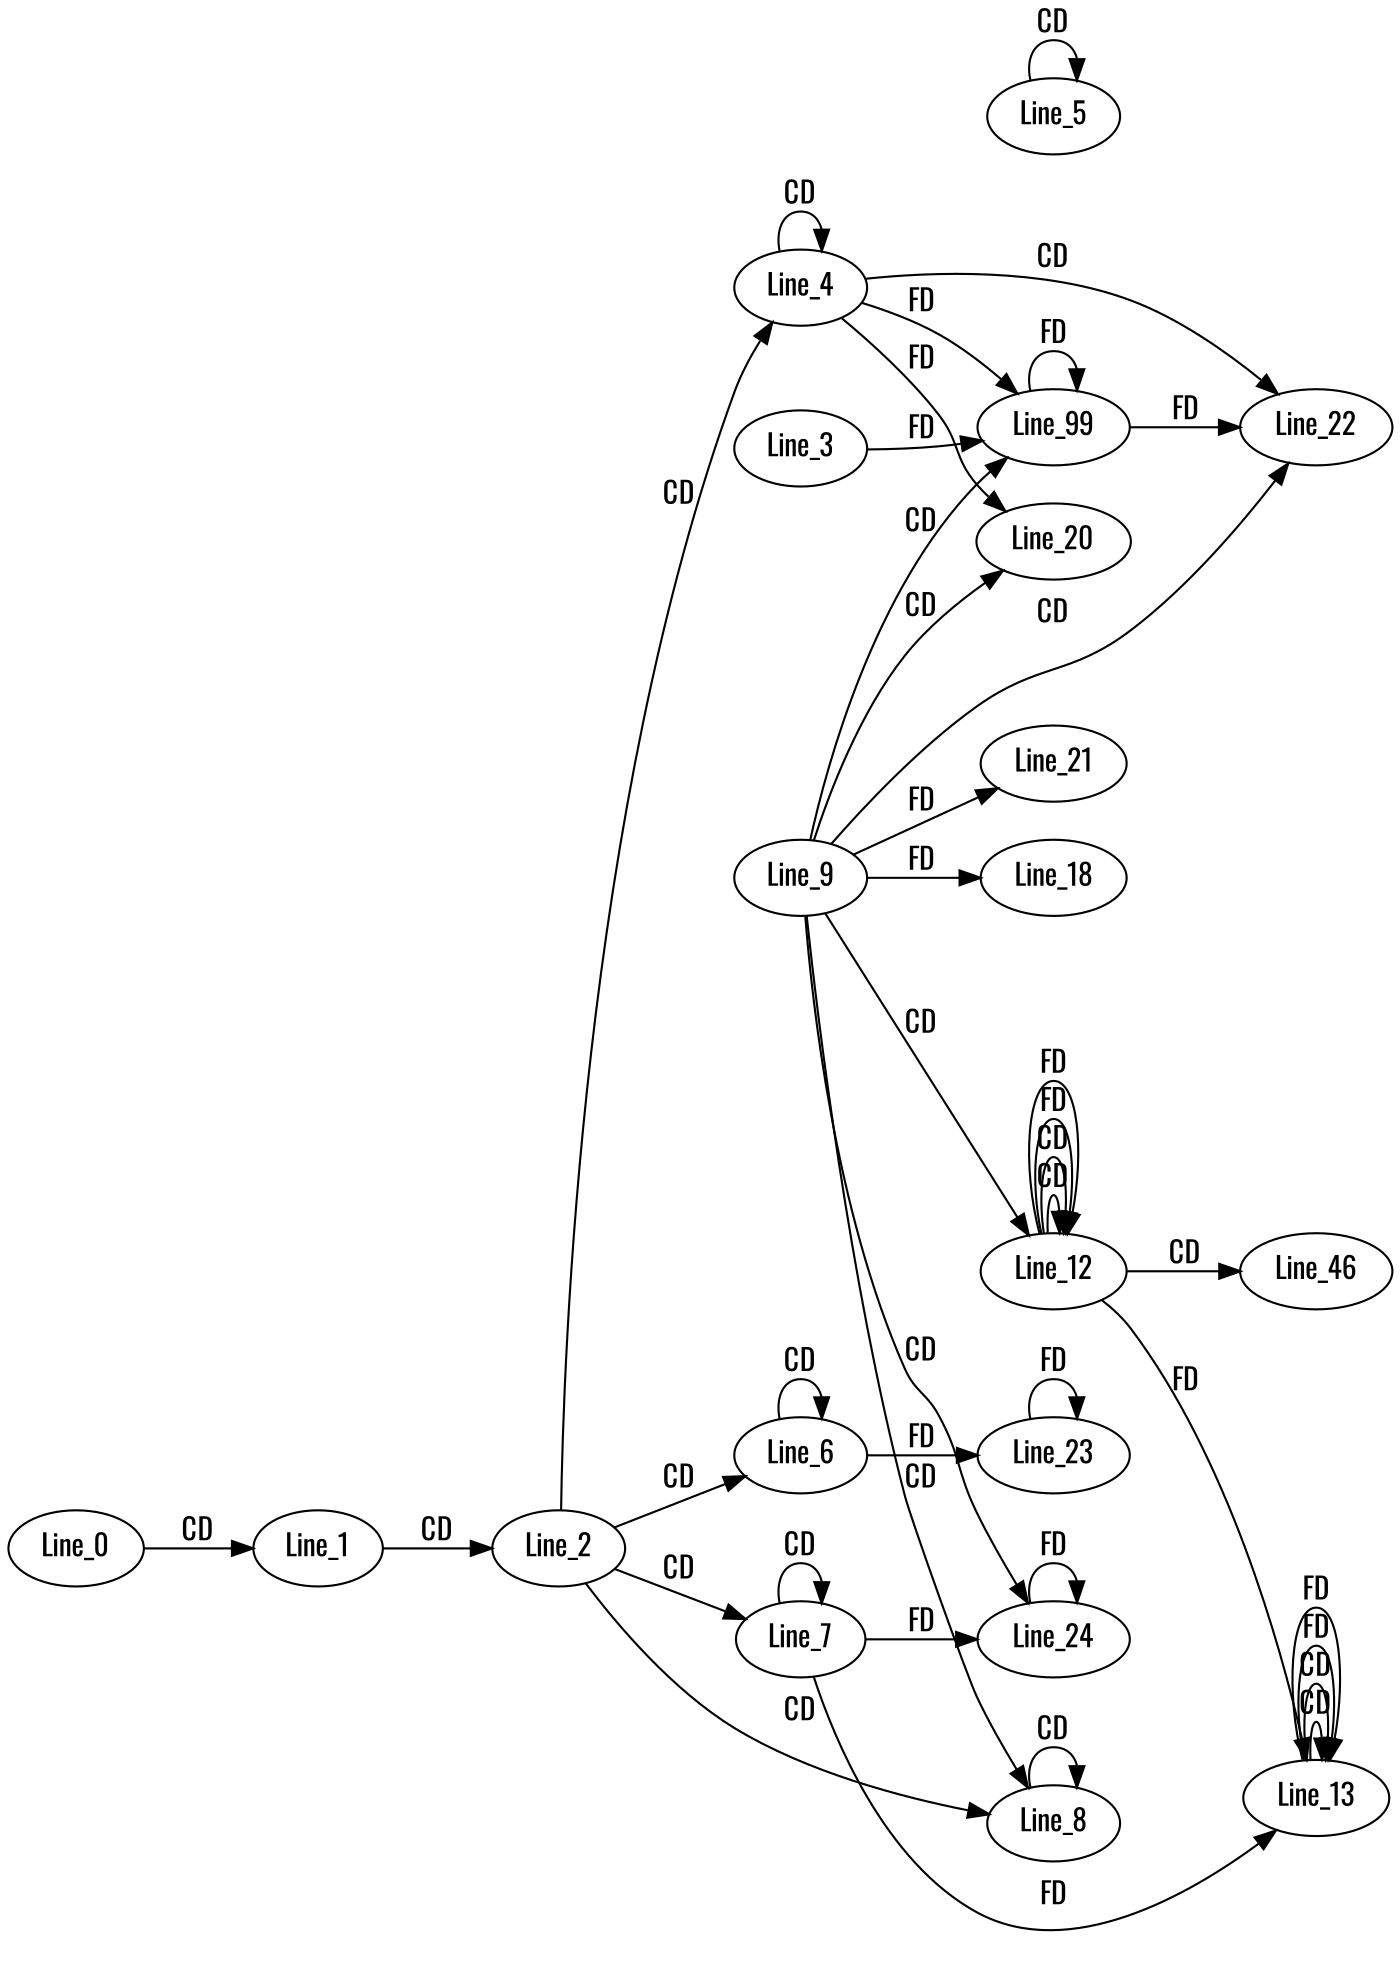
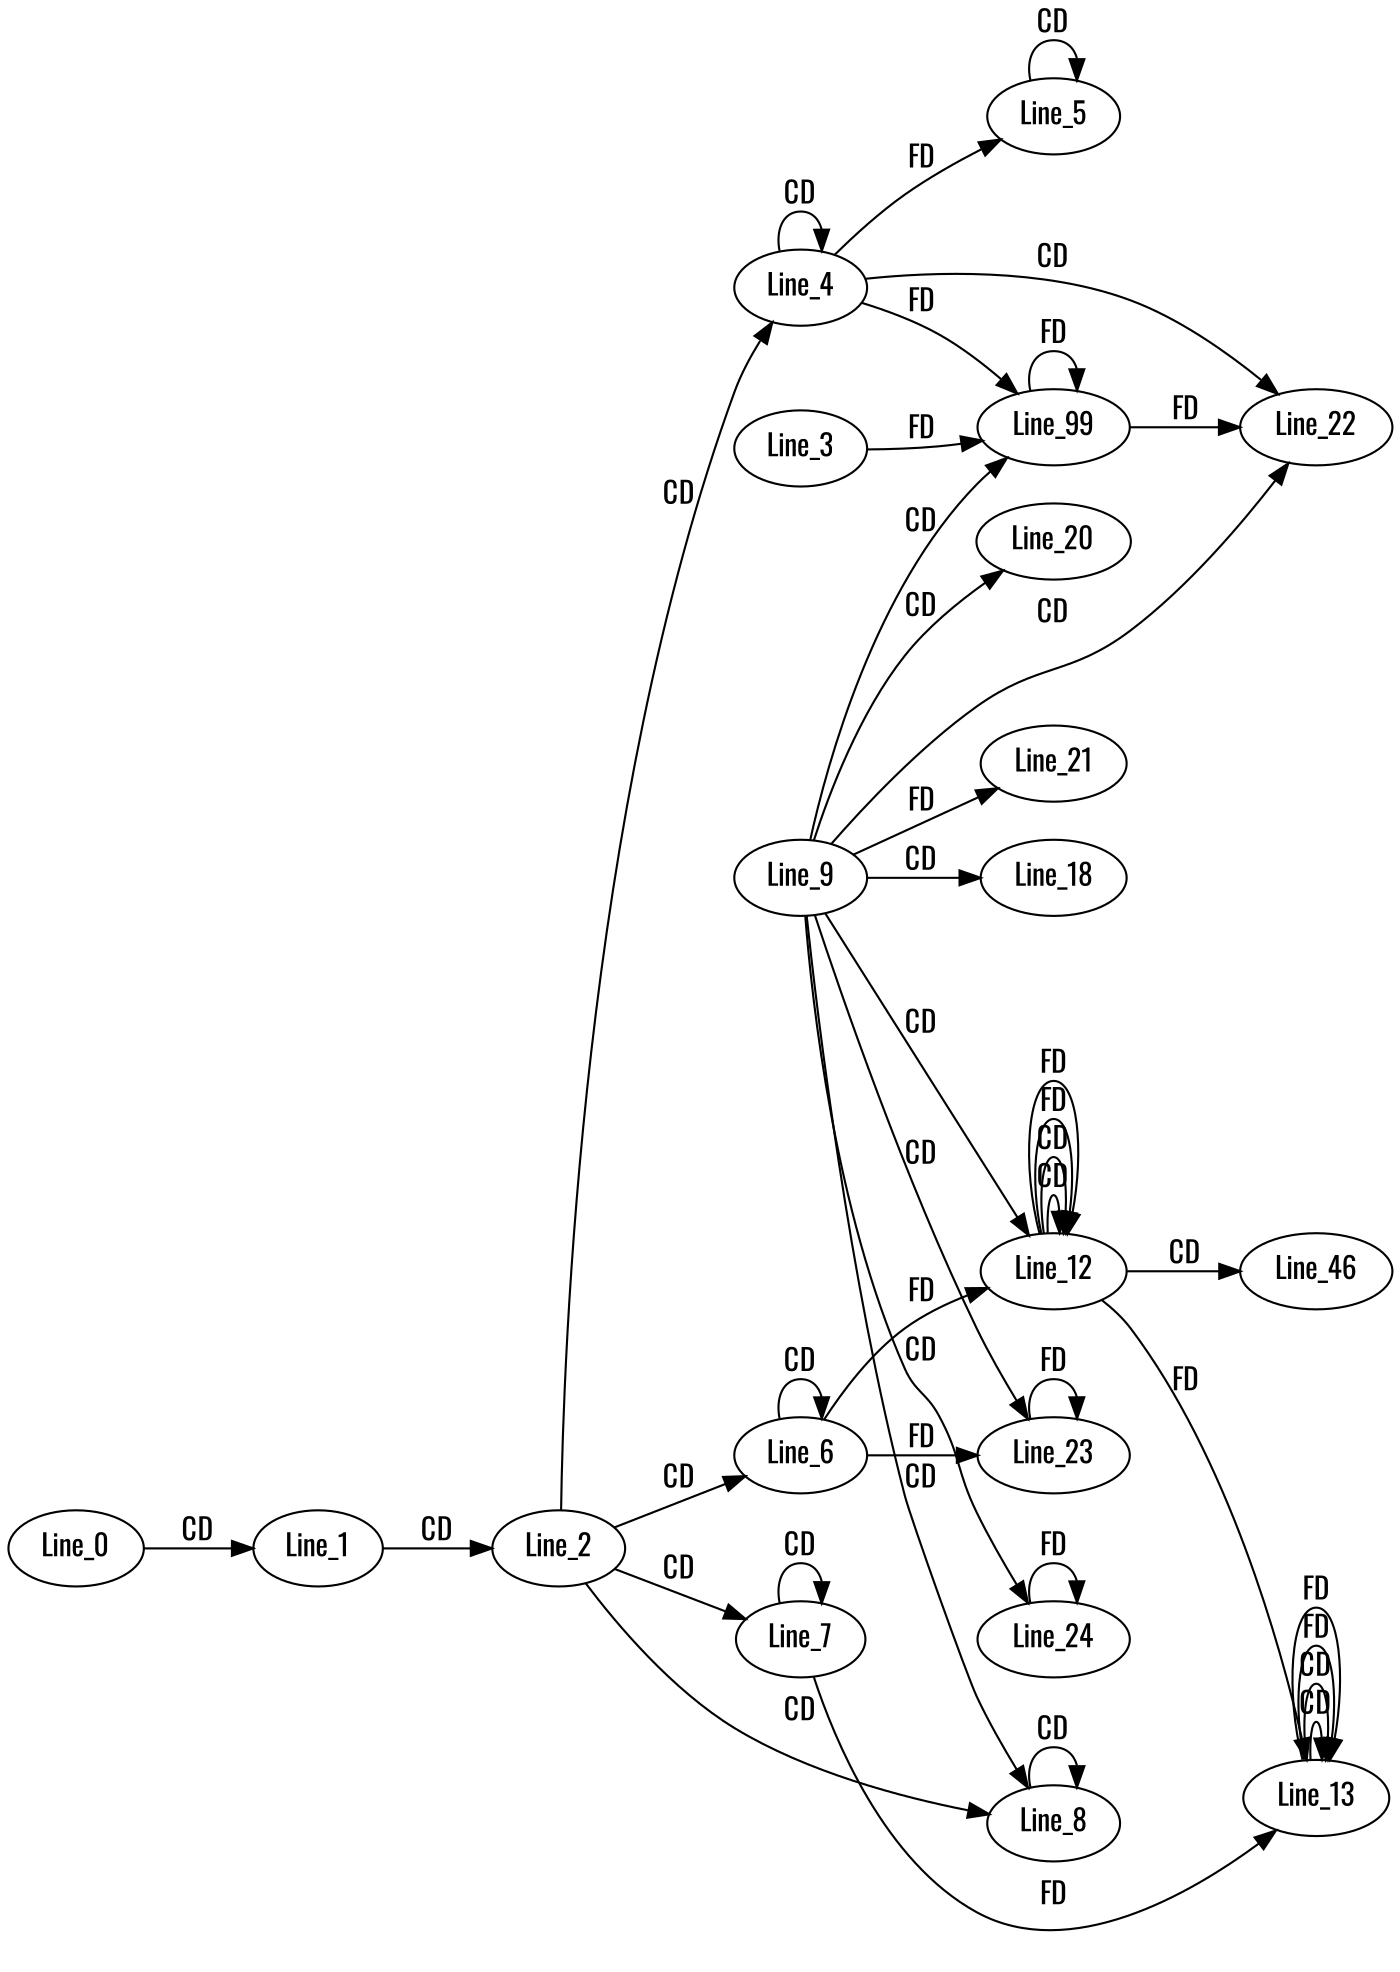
(926, 399) -> (904, 195)
(922, 862) -> (922, 862)
none -> (905, 1163)
none -> (904, 1329)
(911, 1639) -> none
